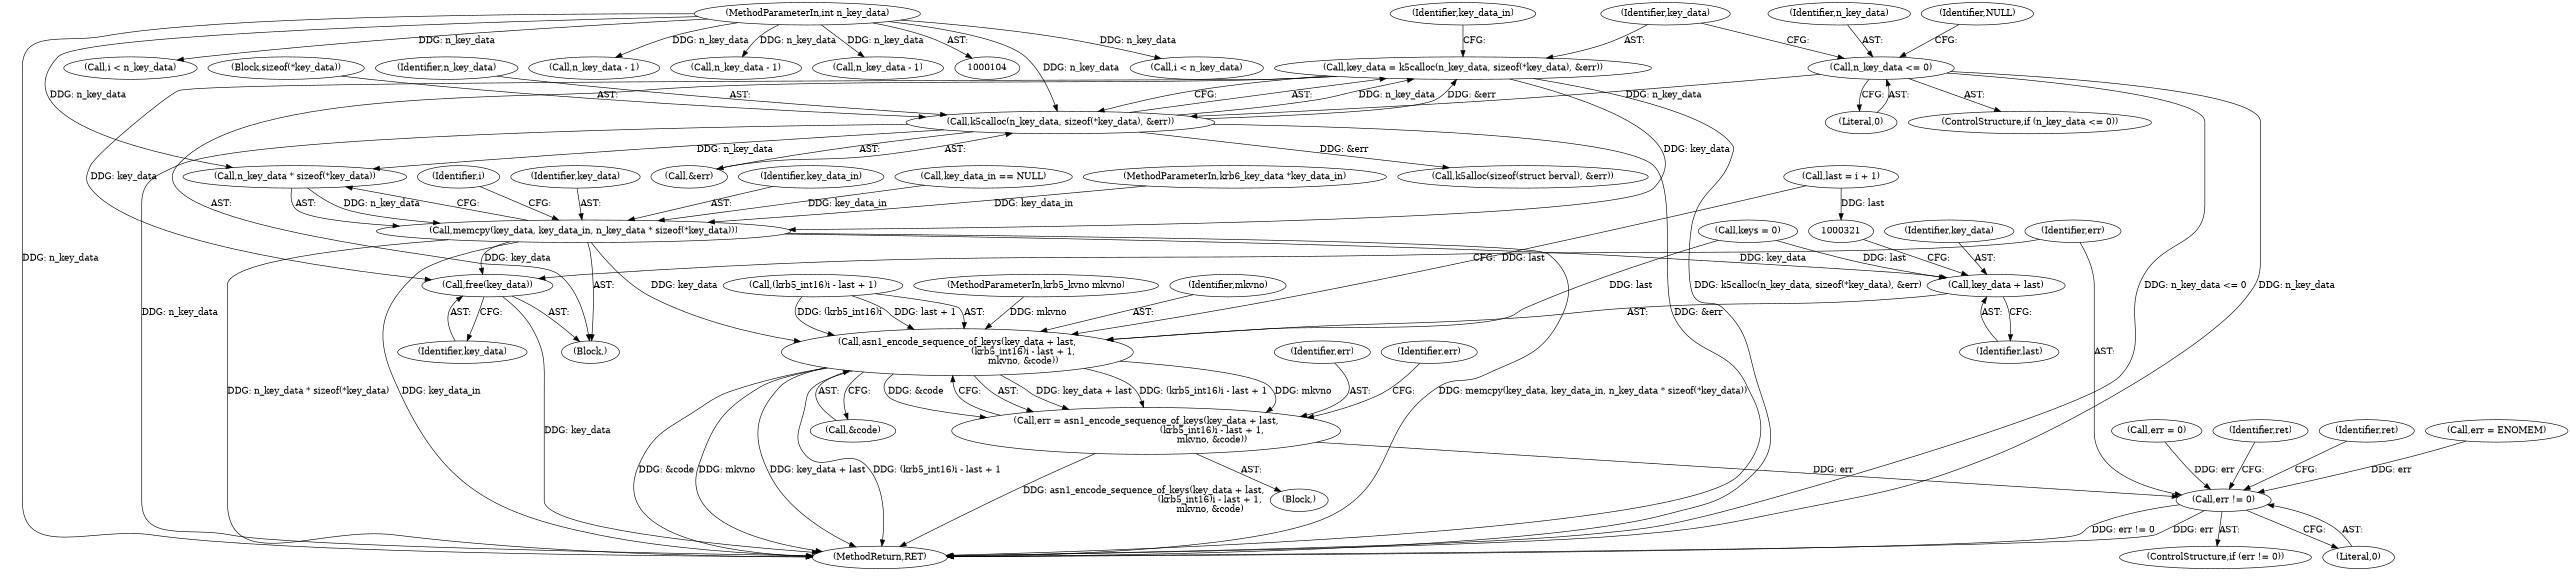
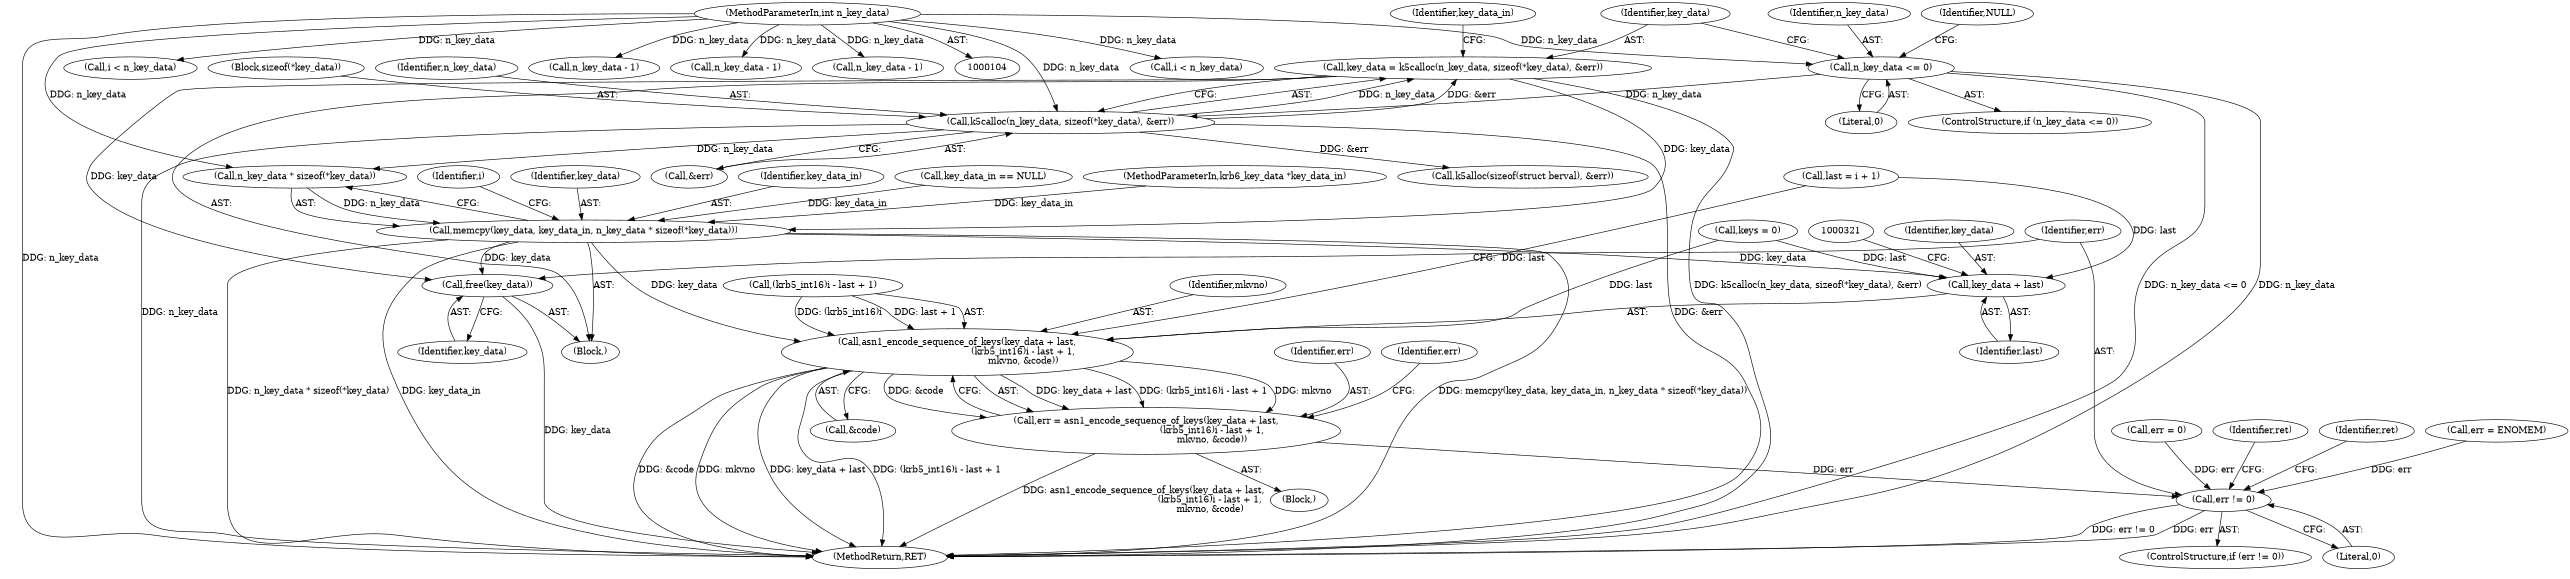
none -> (1365, 24)
(871, 150) -> (871, 150)
(1841, 201) -> (2071, 195)
(1036, 286) -> none
(2022, 313) -> (2022, 313)
